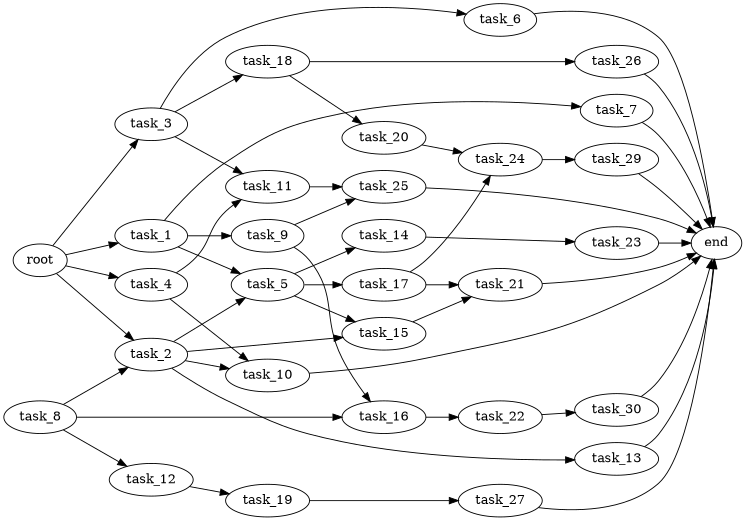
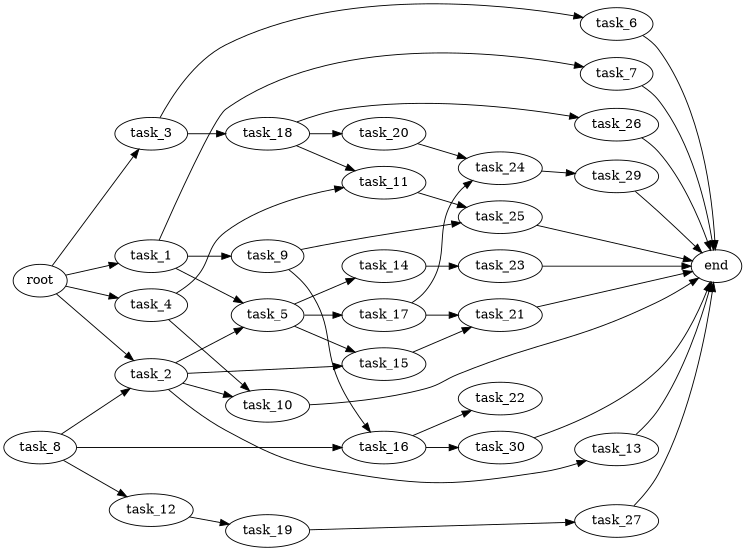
(205, 153) -> (321, 156)
(554, 414) -> (437, 448)
